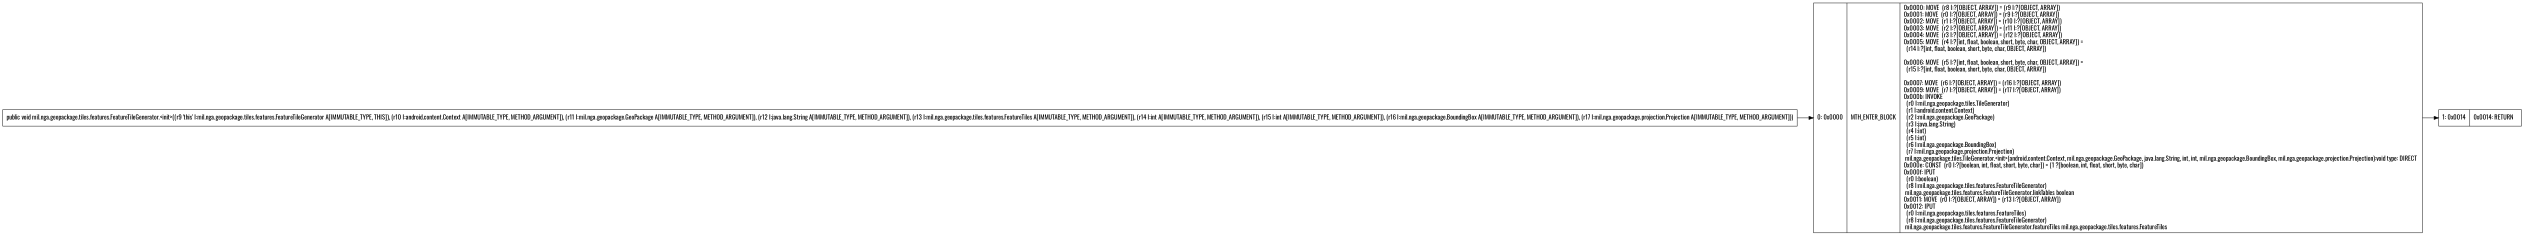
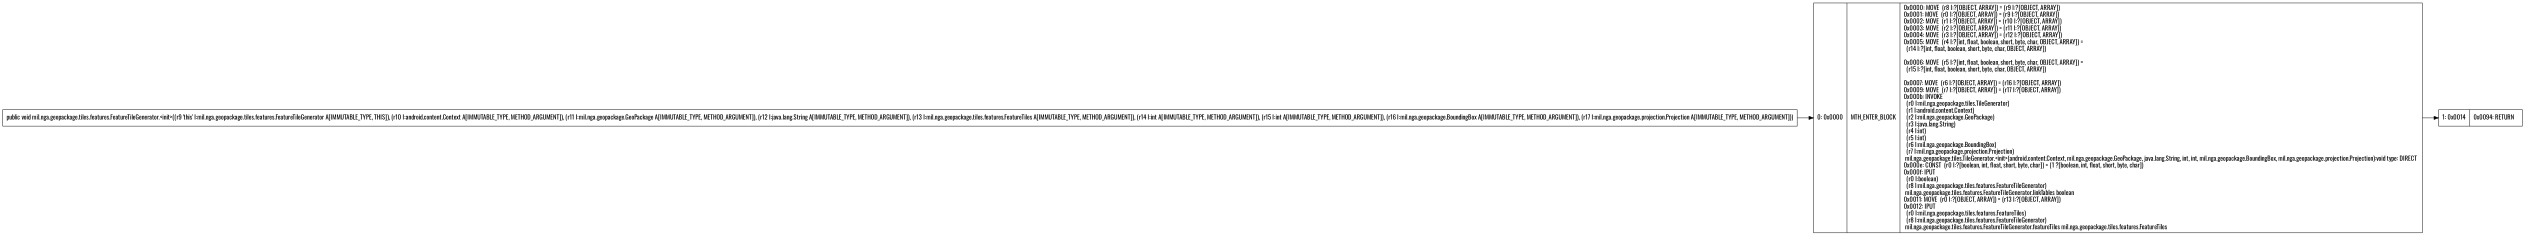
(2496, 118) -> (2496, 118)
